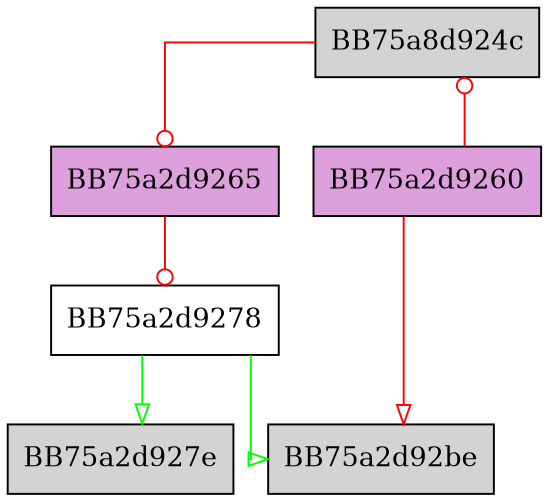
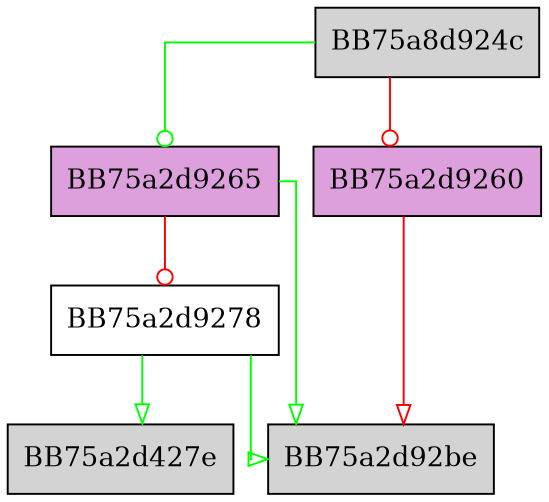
(196, 42) -> (196, 42)
(465, 120) -> (390, 104)
none -> (296, 284)
(121, 459) -> (121, 459)
